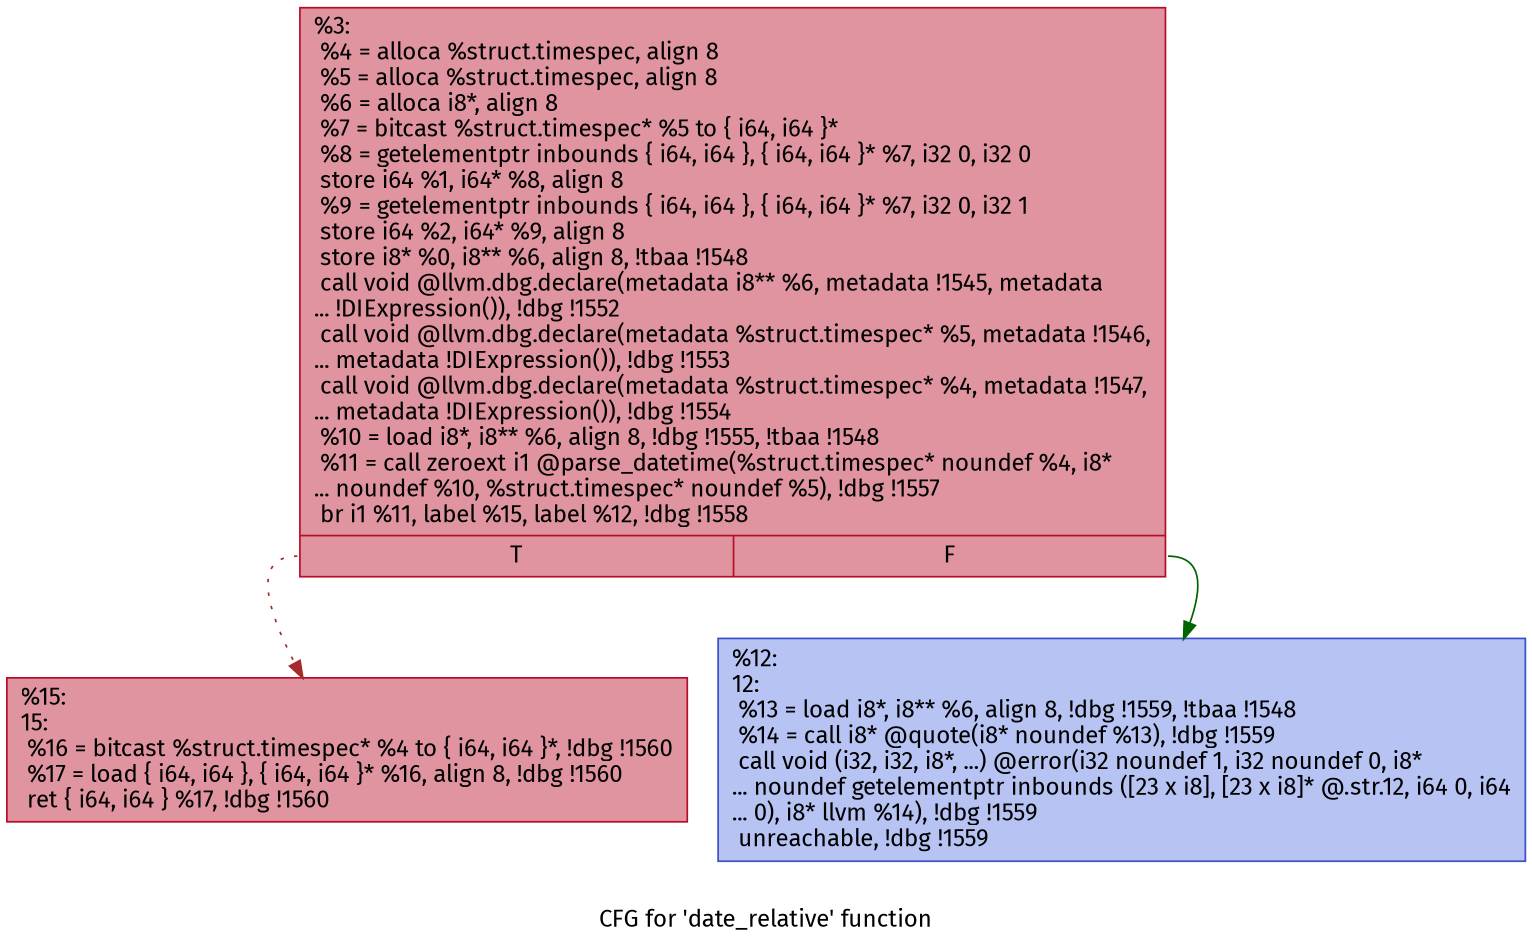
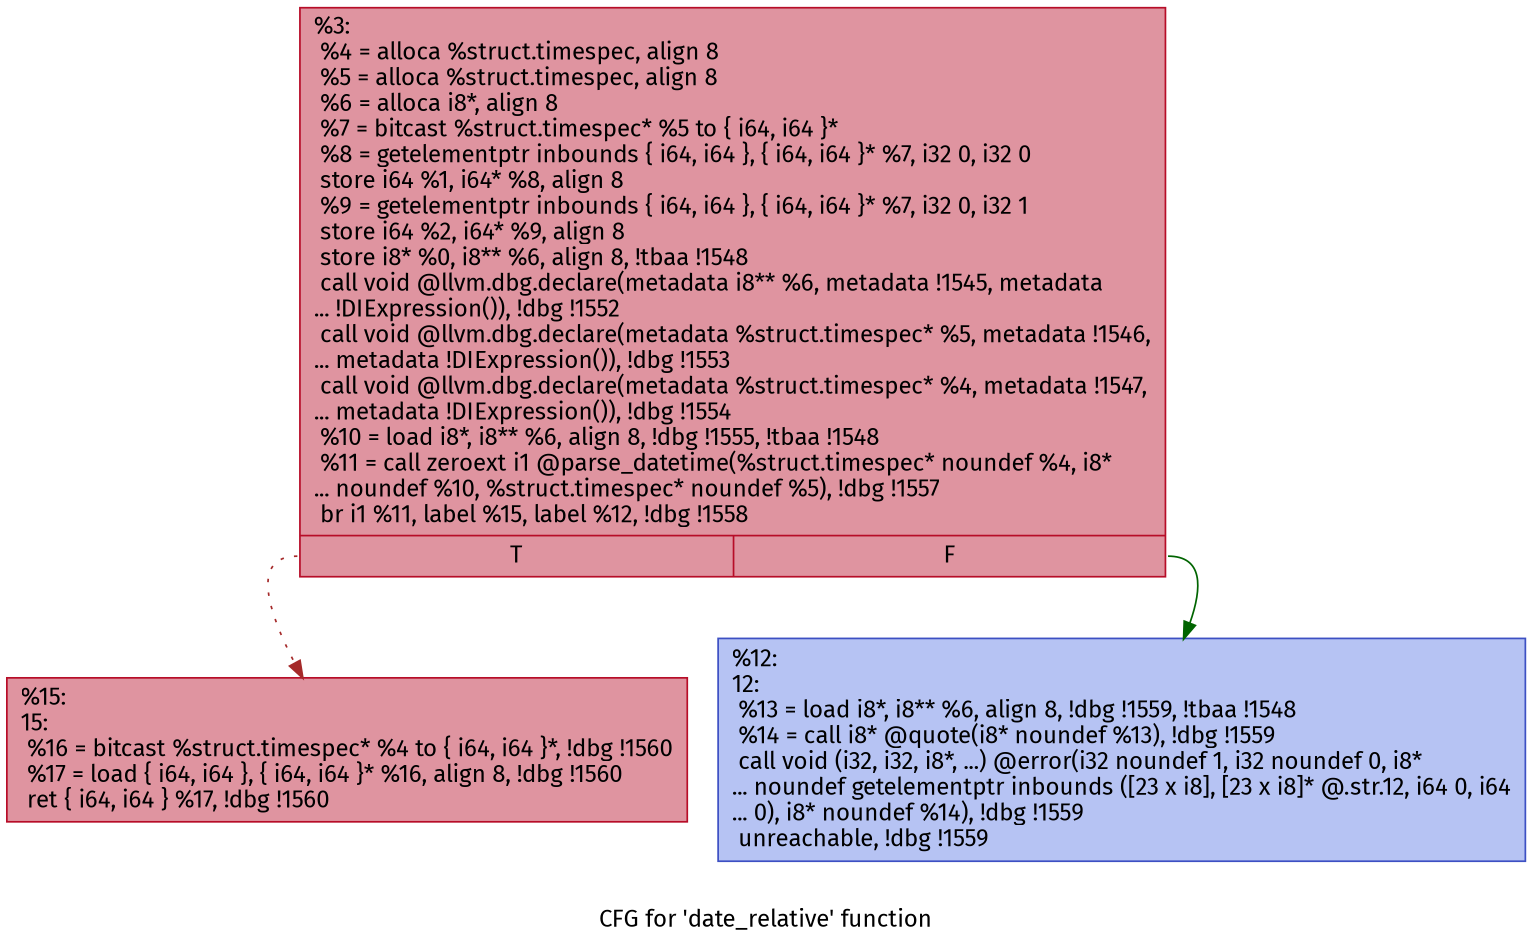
(885, 813) -> (908, 813)
